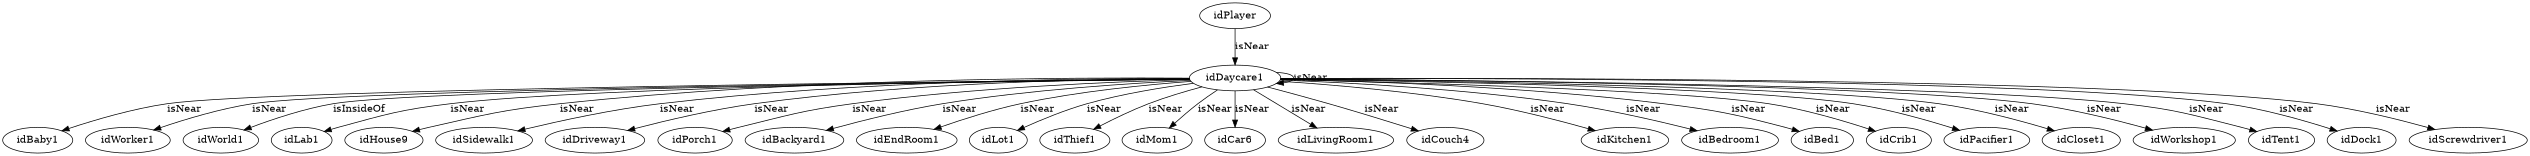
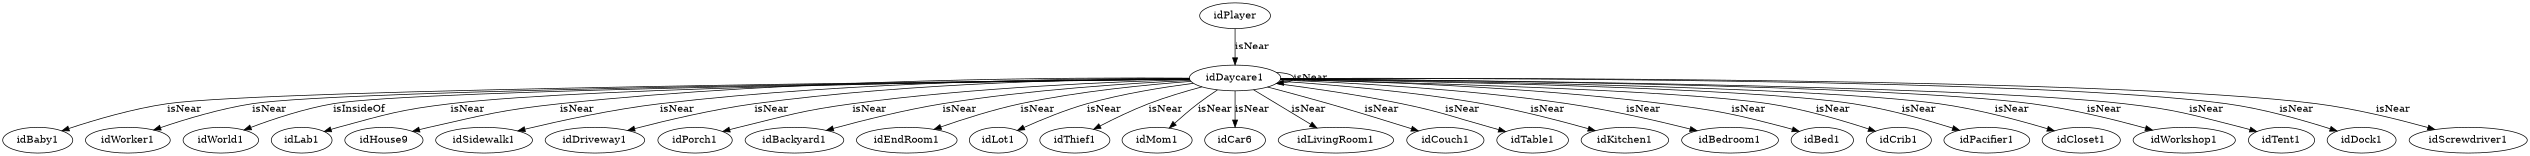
(1445, 140) -> (1445, 140)
none -> (1533, 140)
